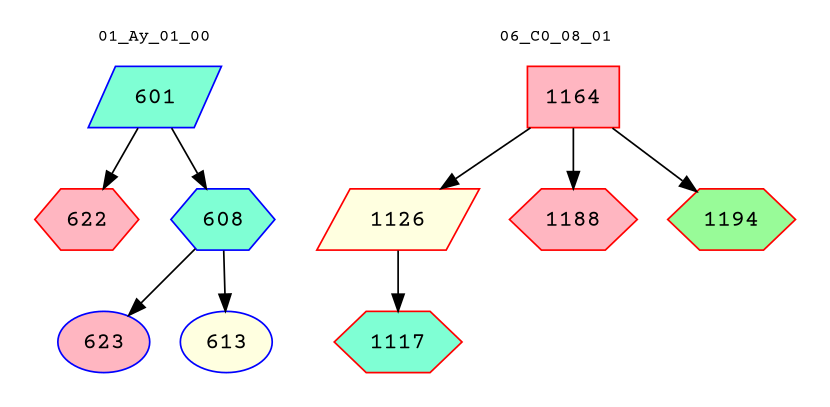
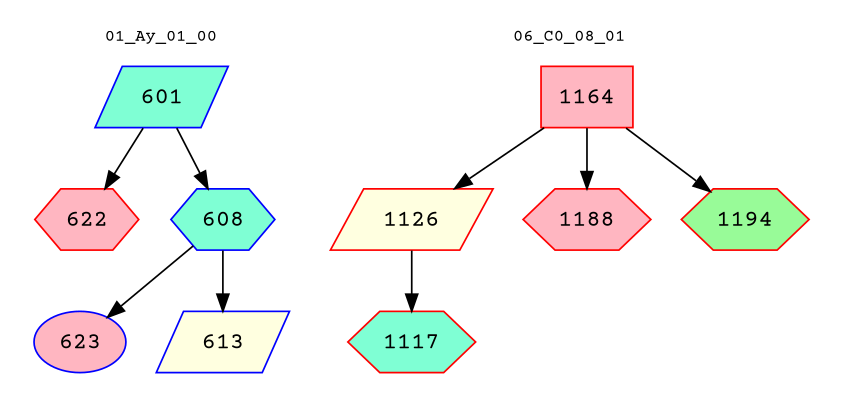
(226, 342) -> (223, 342)
